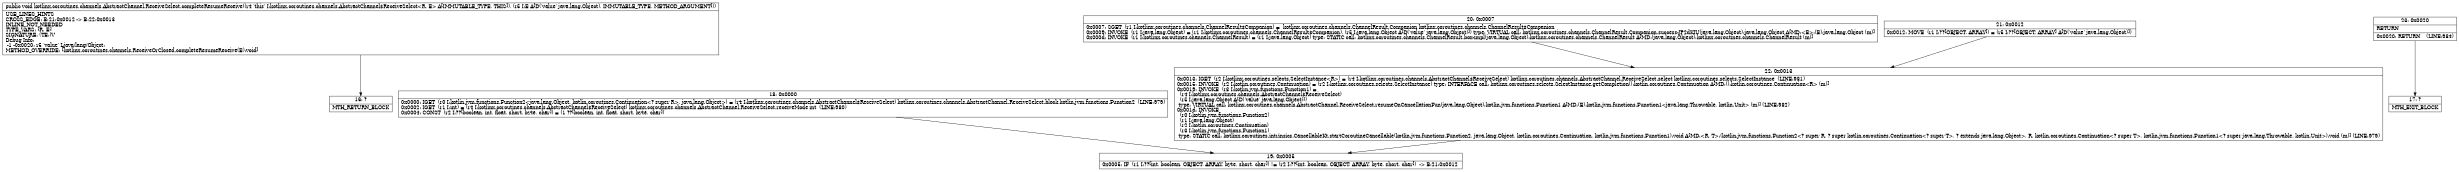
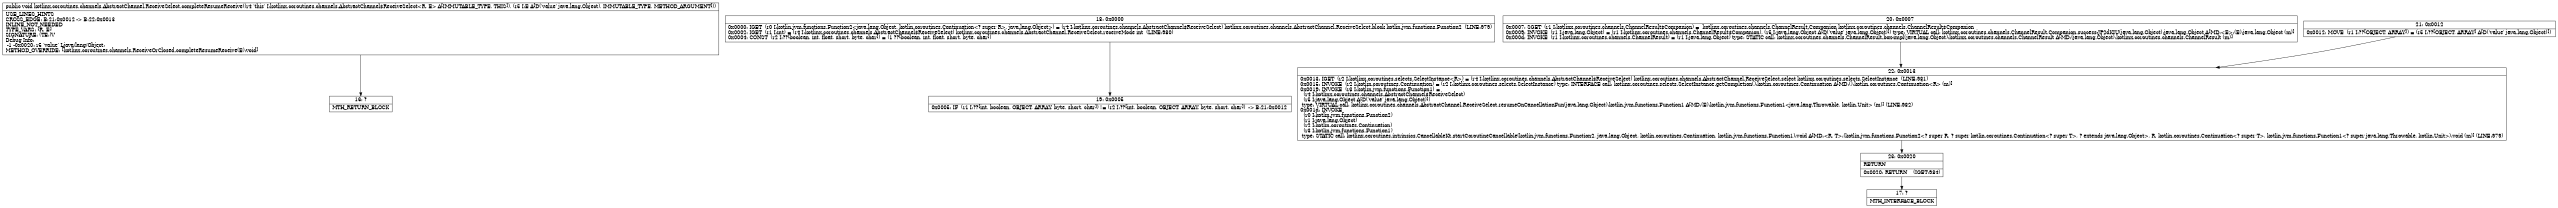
(2415, 37) -> (1902, 173)
(2415, 108) -> (1902, 201)
(1406, 147) -> (1902, 145)
